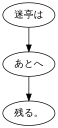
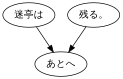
(29, 85) -> (79, 37)
